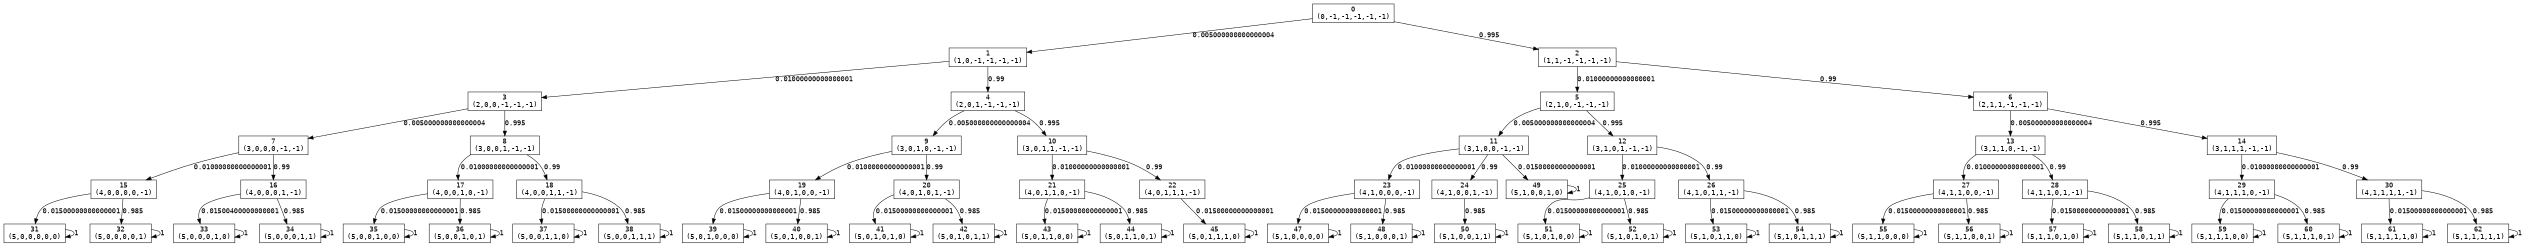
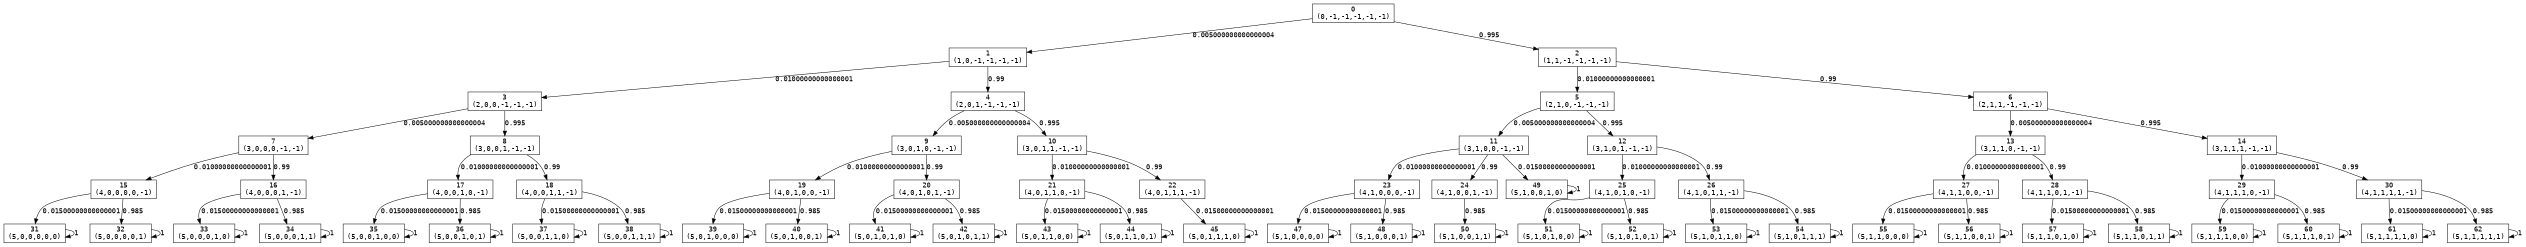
(240, 211) -> (240, 211)
